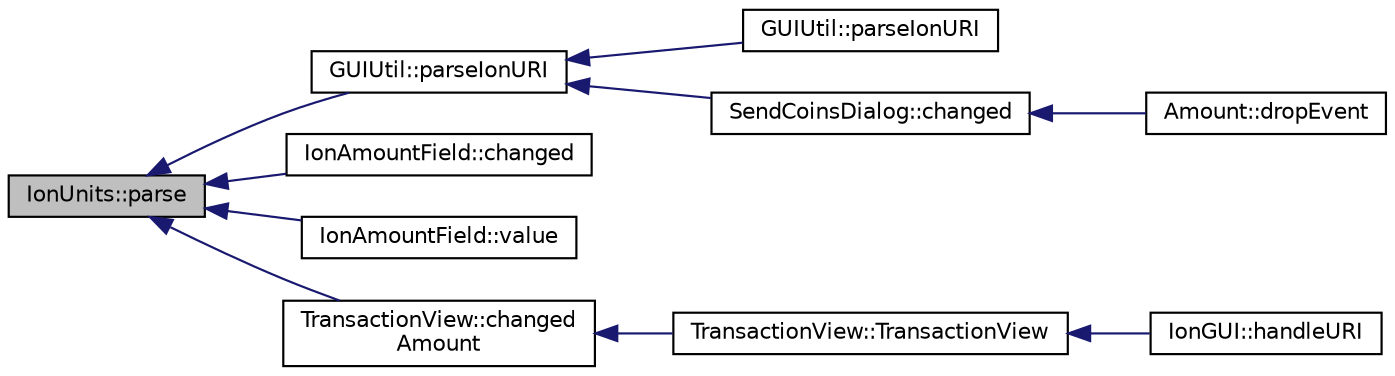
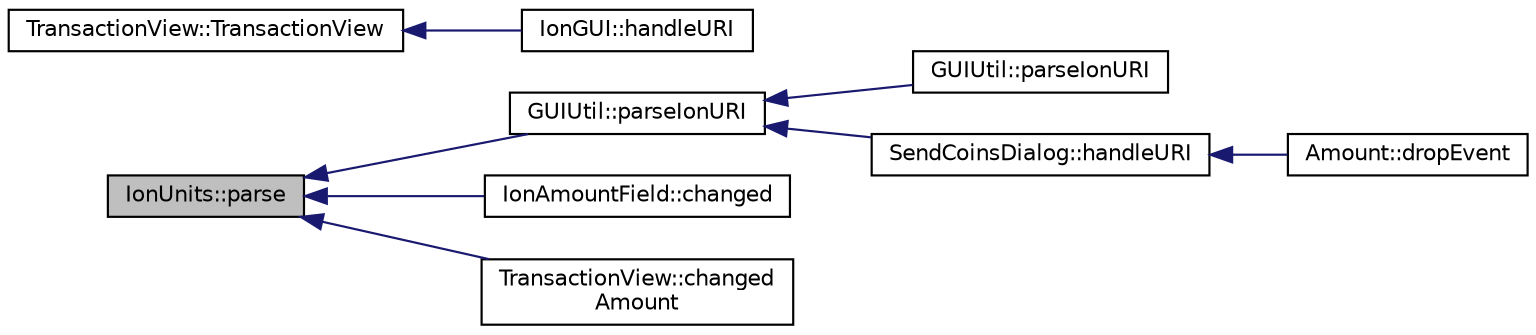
(871, 113) -> (1041, 155)
(439, 238) -> none
(645, 333) -> none
